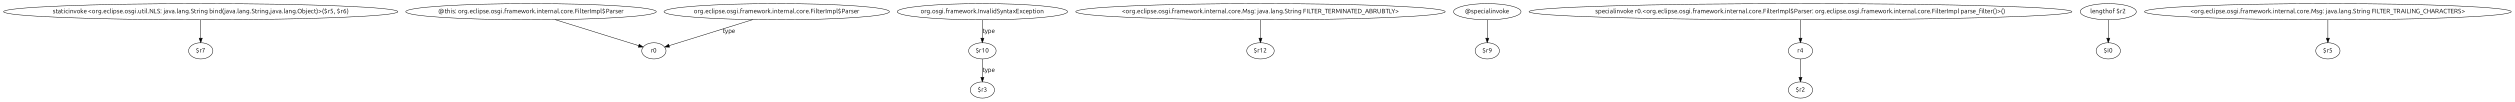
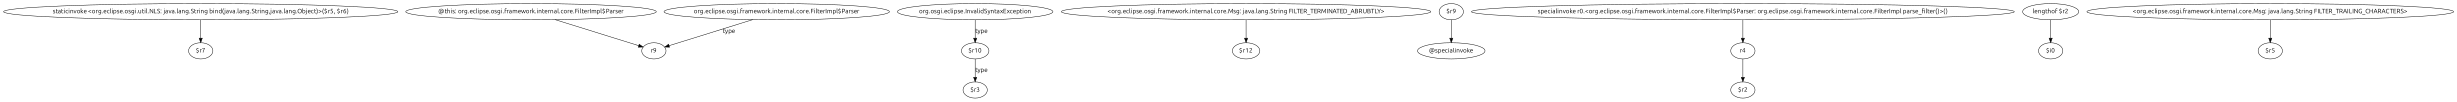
(982, 12) -> (975, 12)
(1487, 29) -> (1451, 29)
(654, 51) -> (654, 51)
